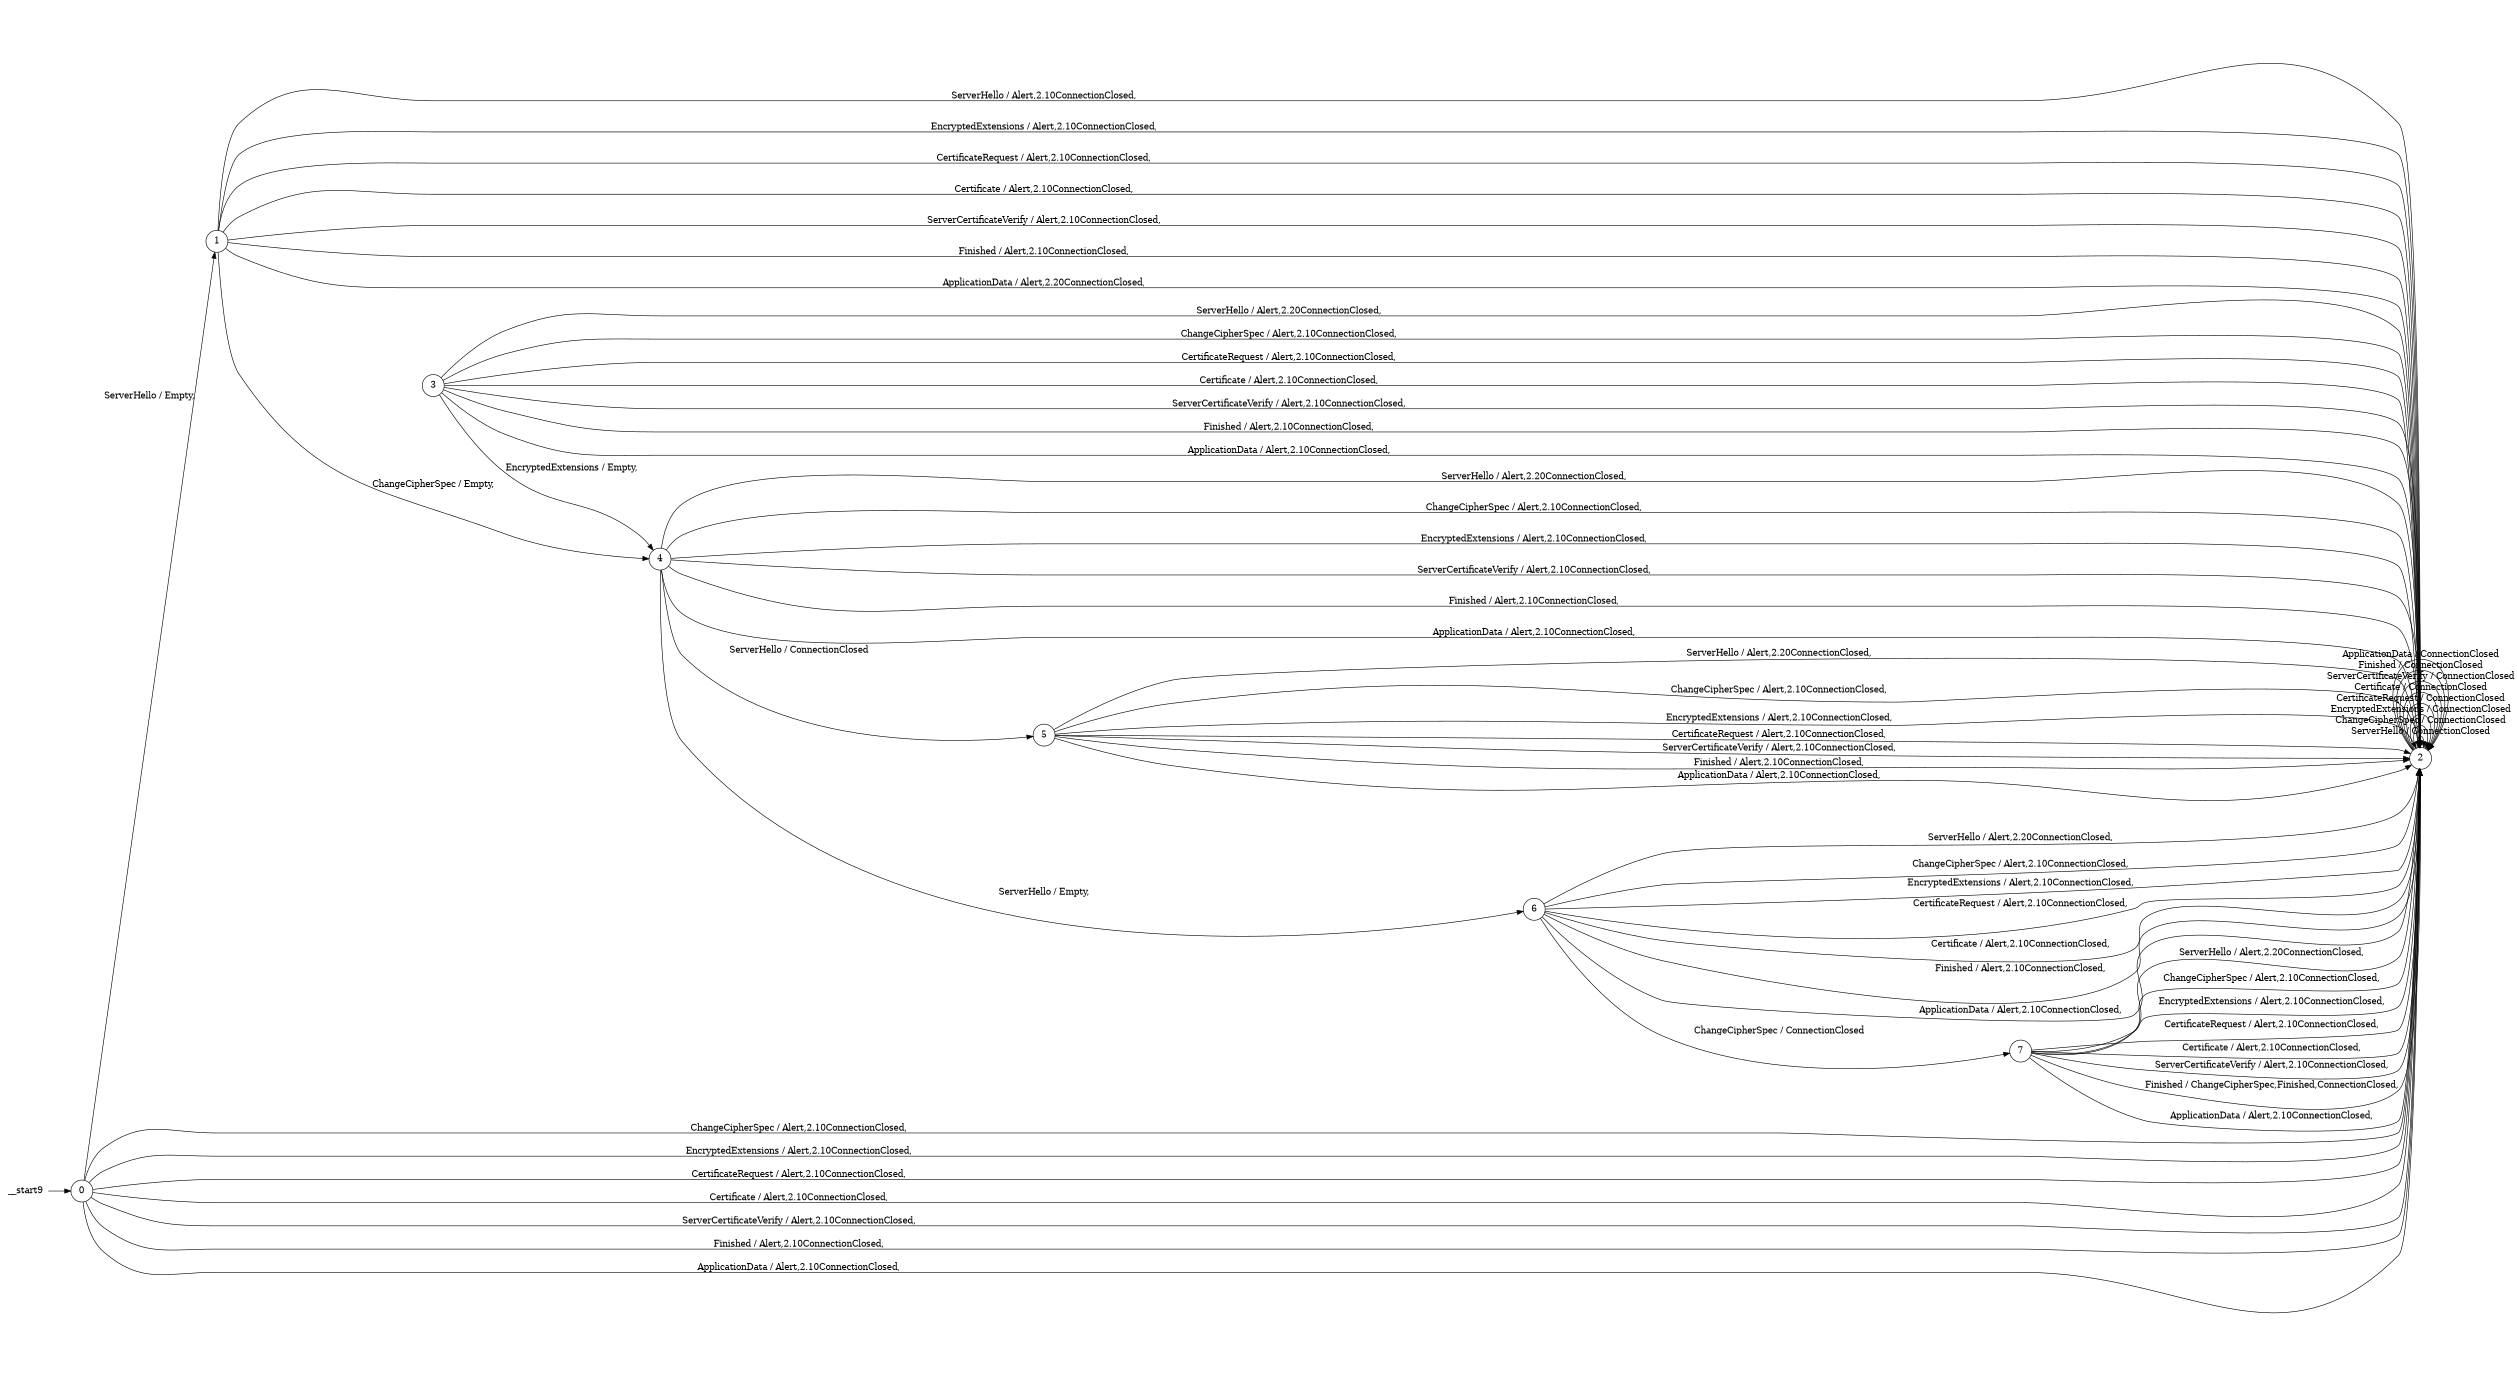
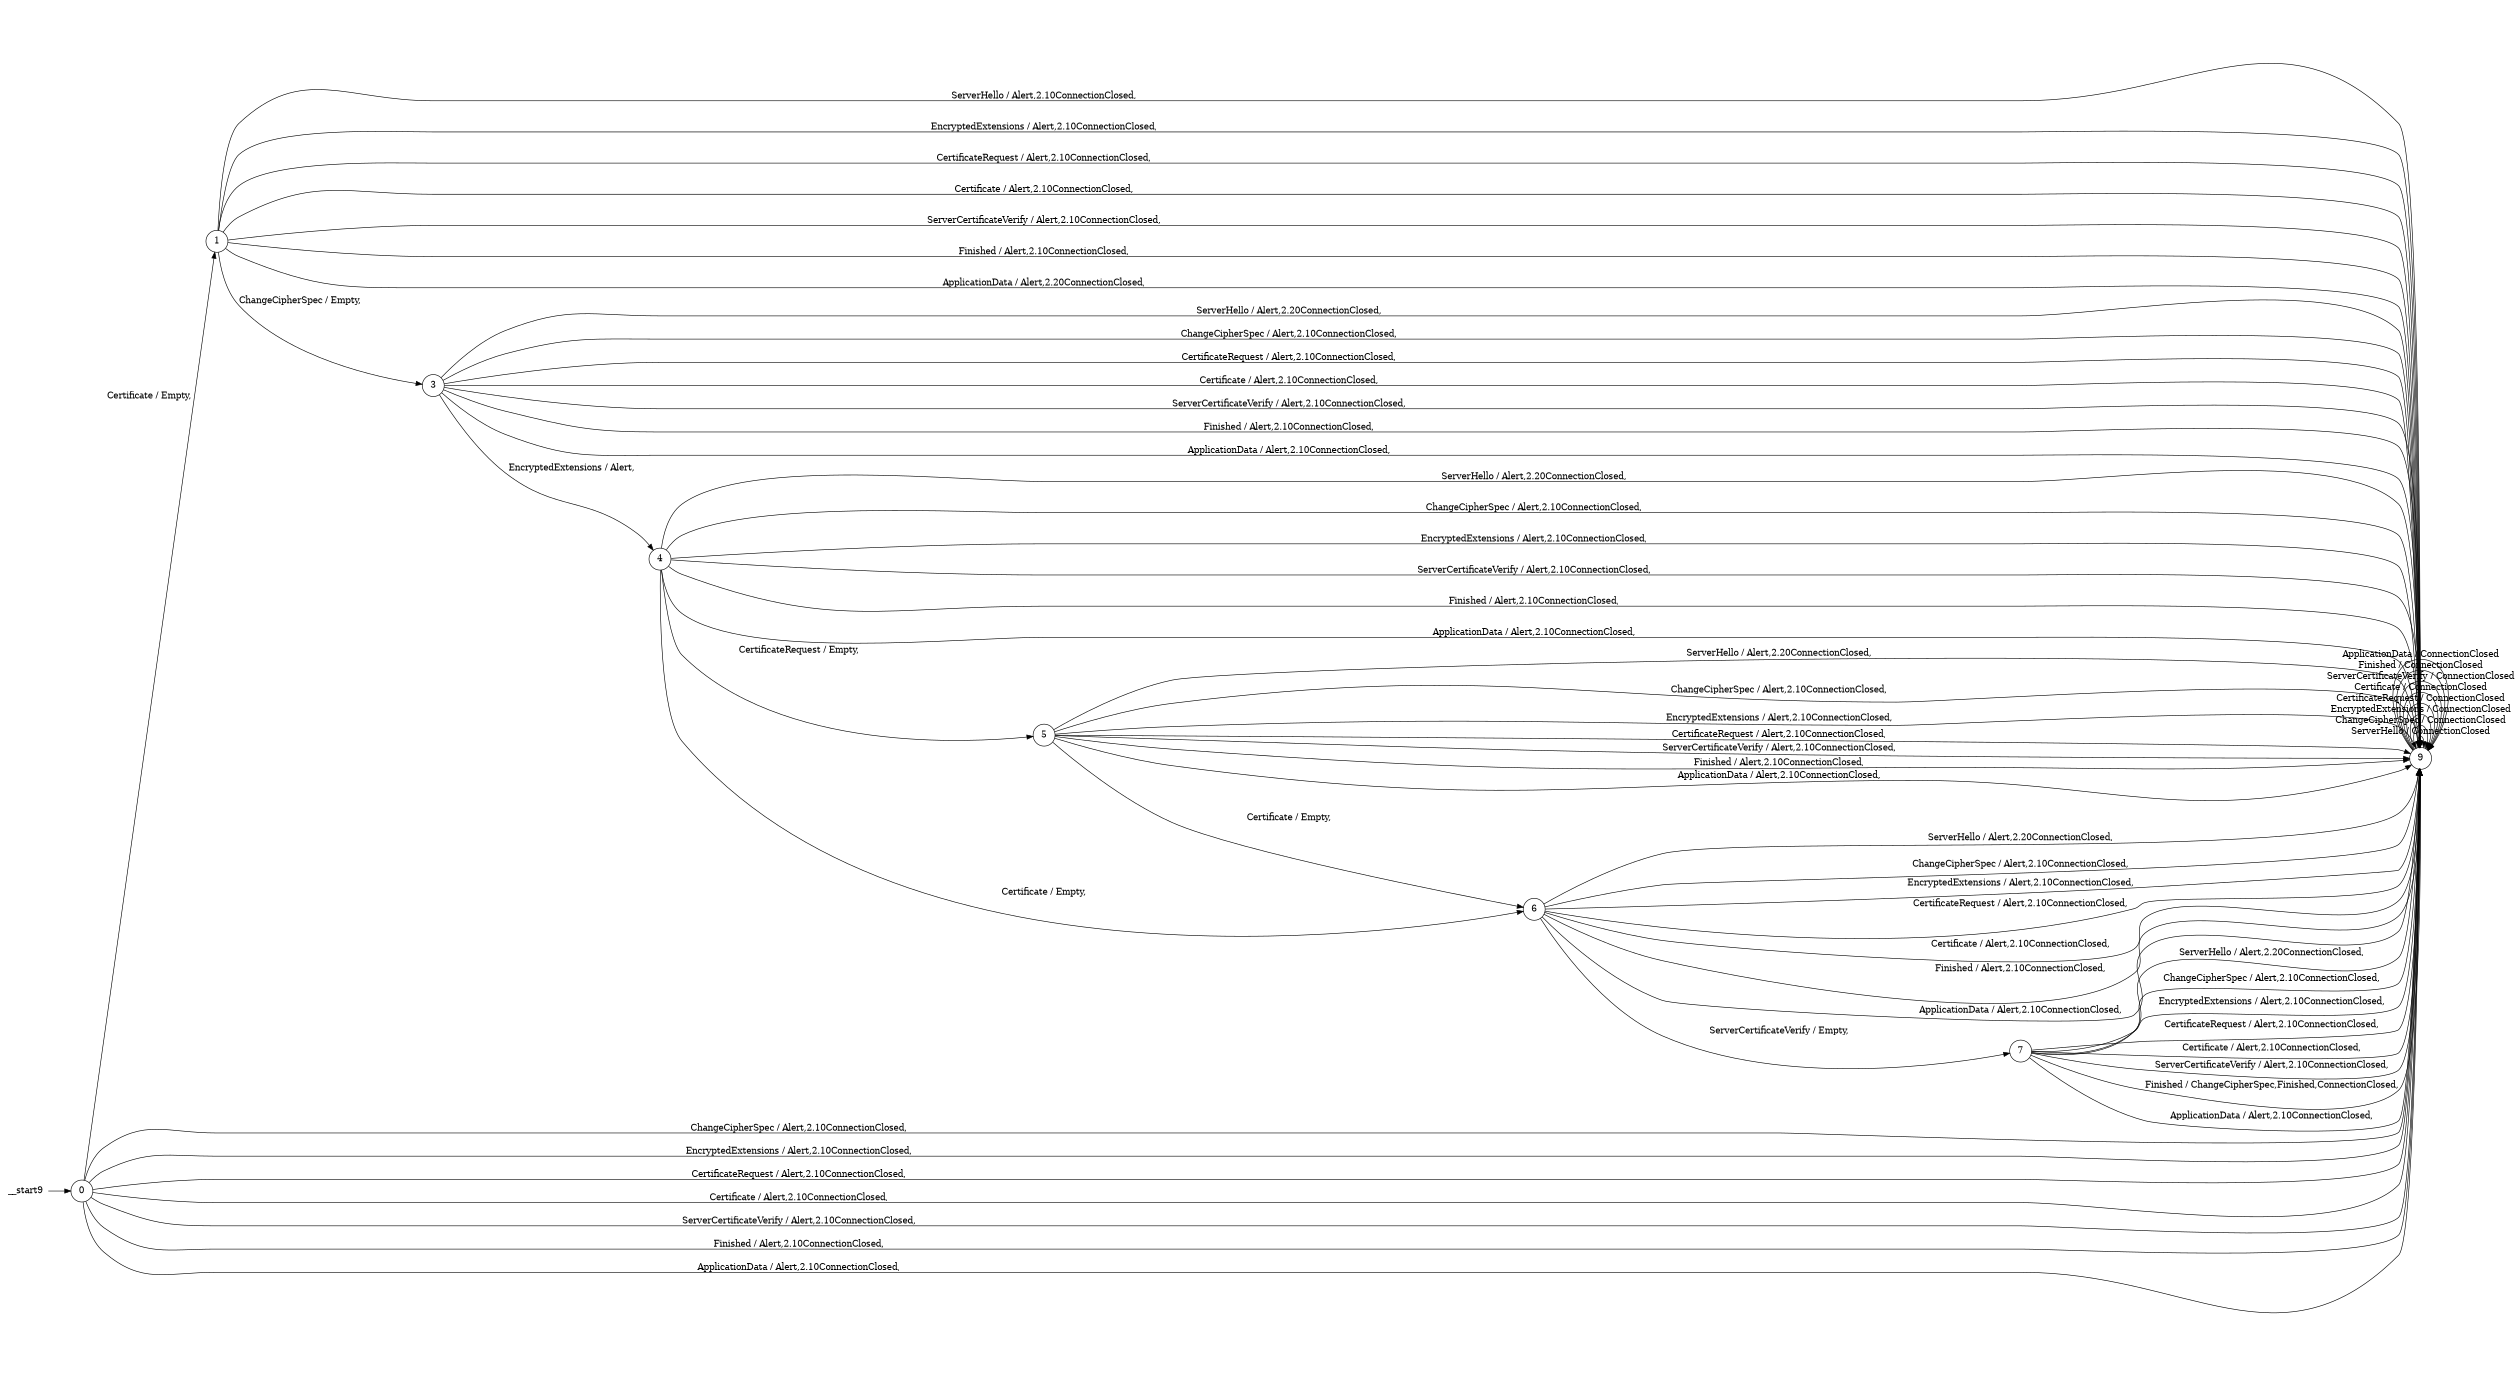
(149, 396) -> (149, 396)
(572, 468) -> (572, 468)
(363, 483) -> (295, 346)
(799, 650) -> (799, 650)
(2421, 758) -> (2421, 758)
none -> (1273, 853)
(1044, 892) -> (1044, 892)
(1779, 1031) -> (1779, 1031)
